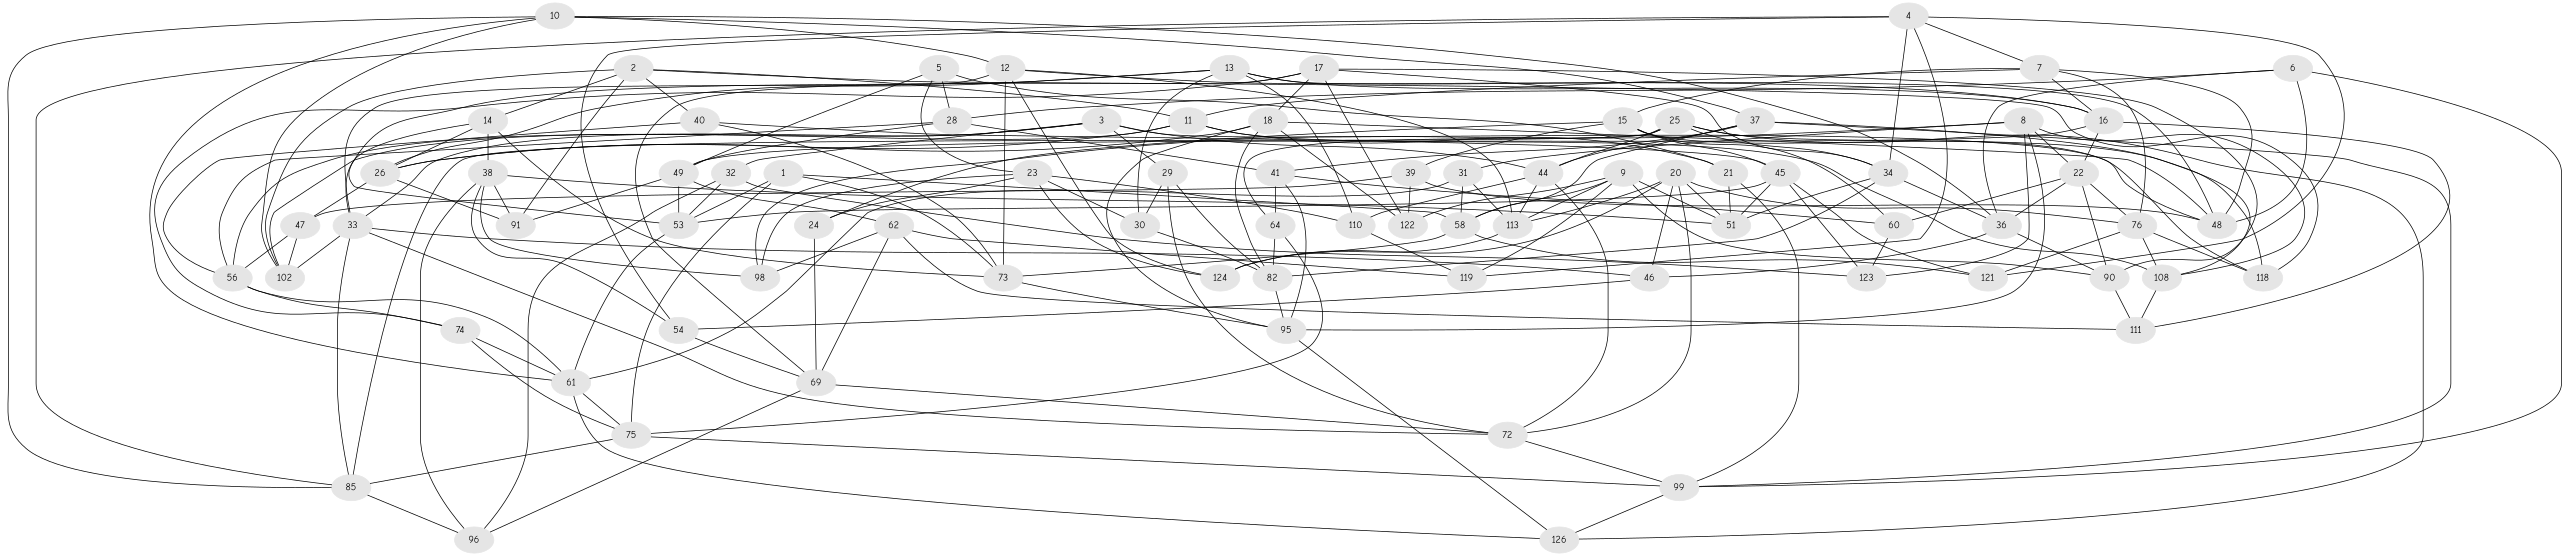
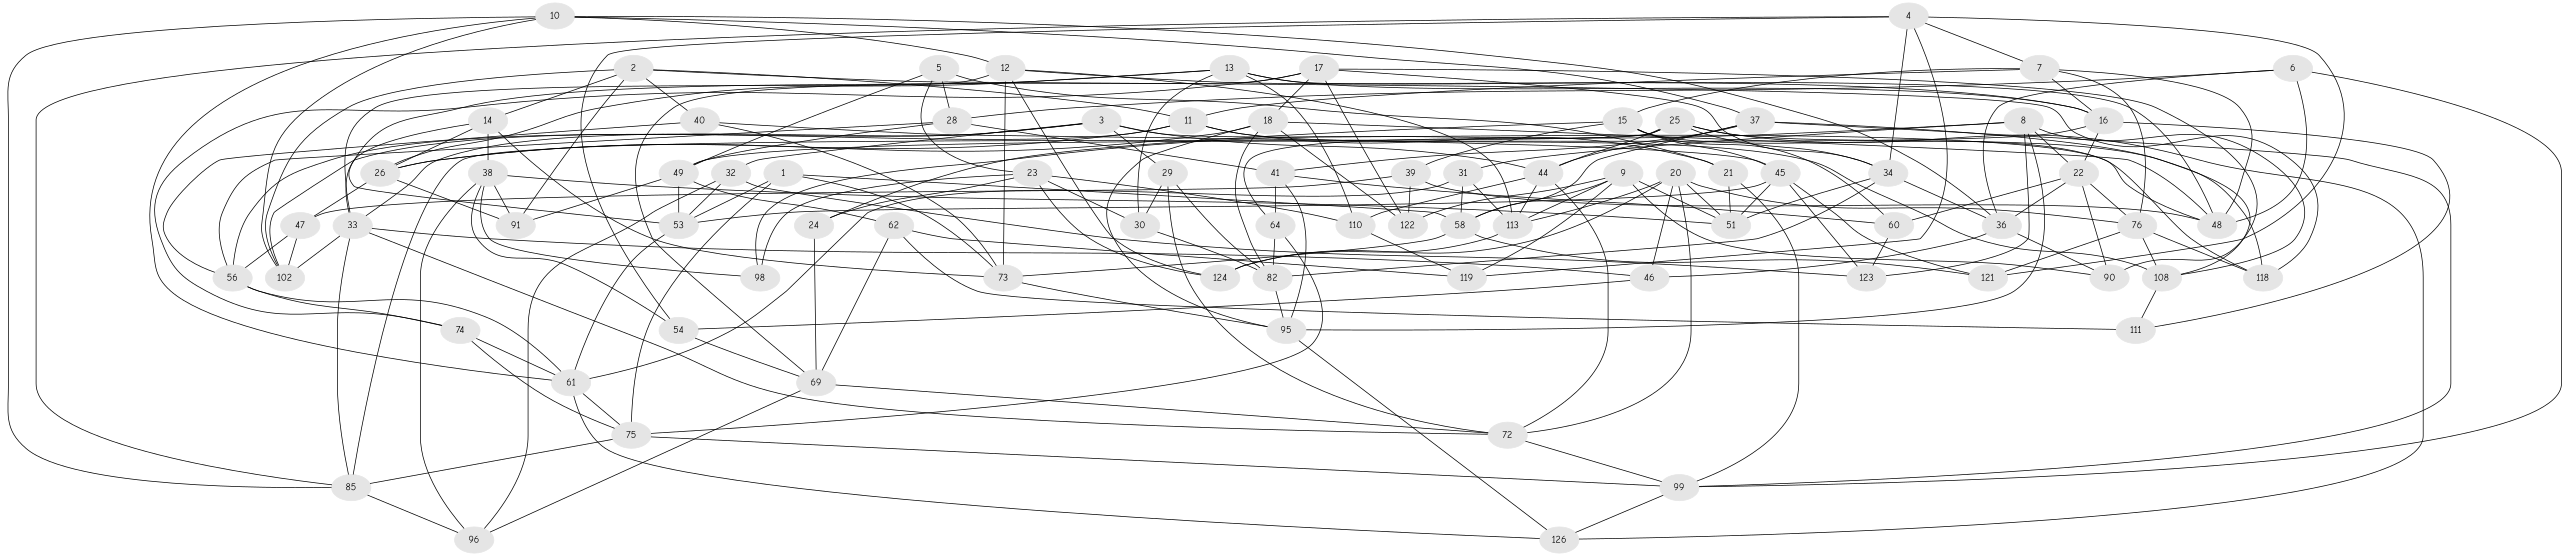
(840, 247) -> none
(2123, 304) -> none
